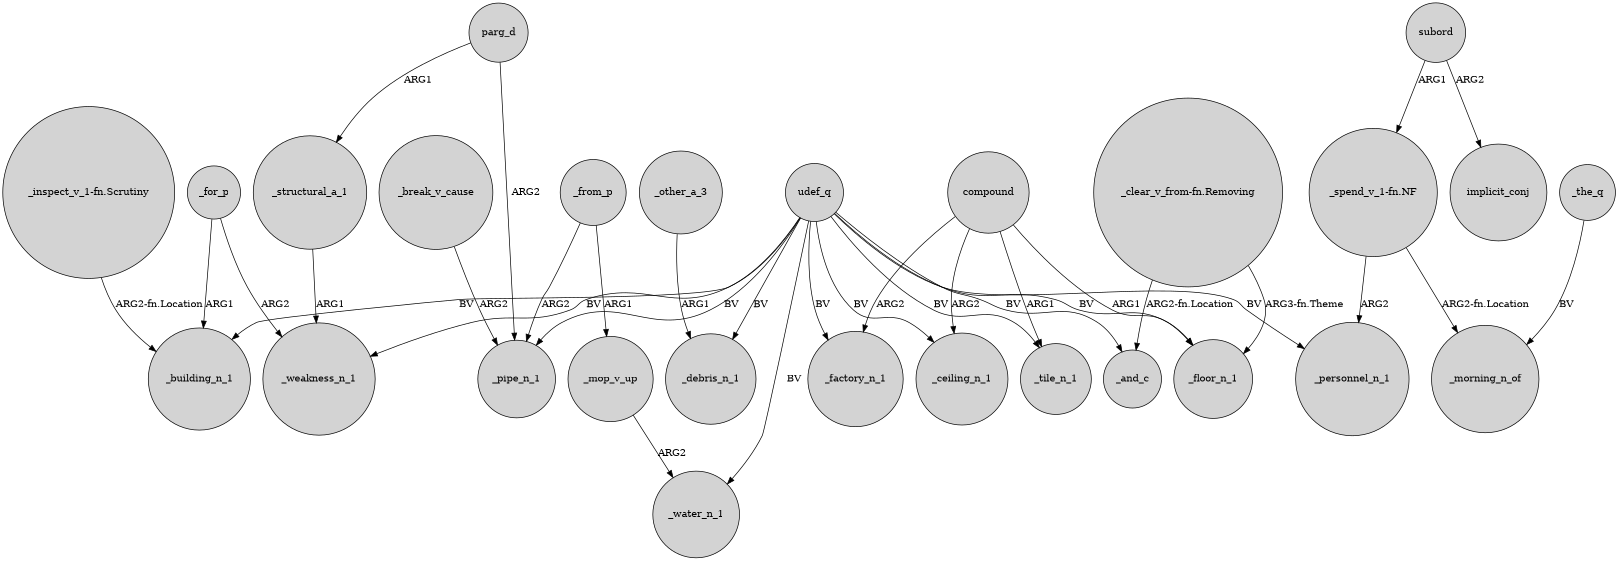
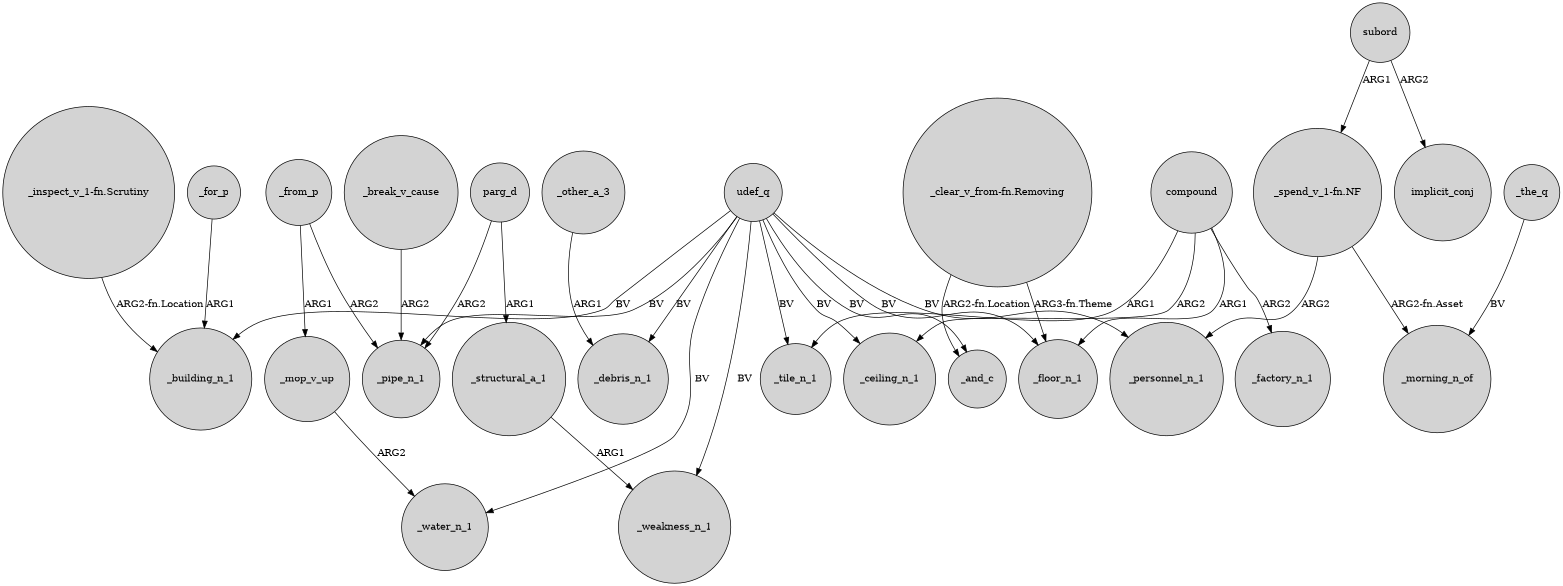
(243, 278) -> none
(810, 279) -> none
(1486, 305) -> (1427, 305)
